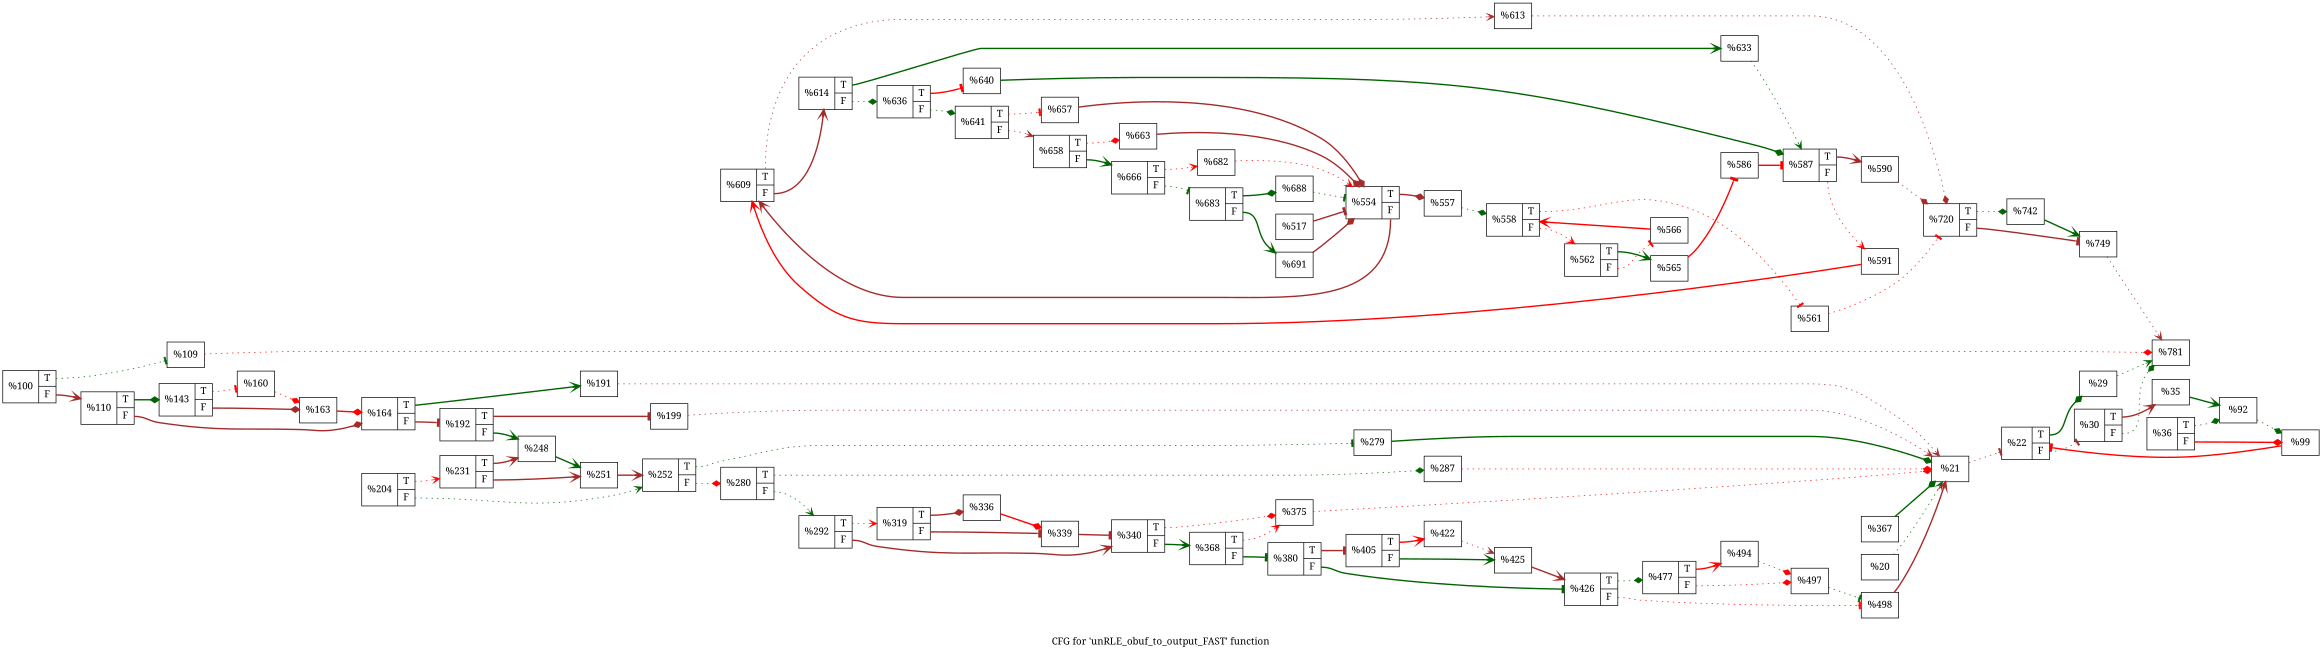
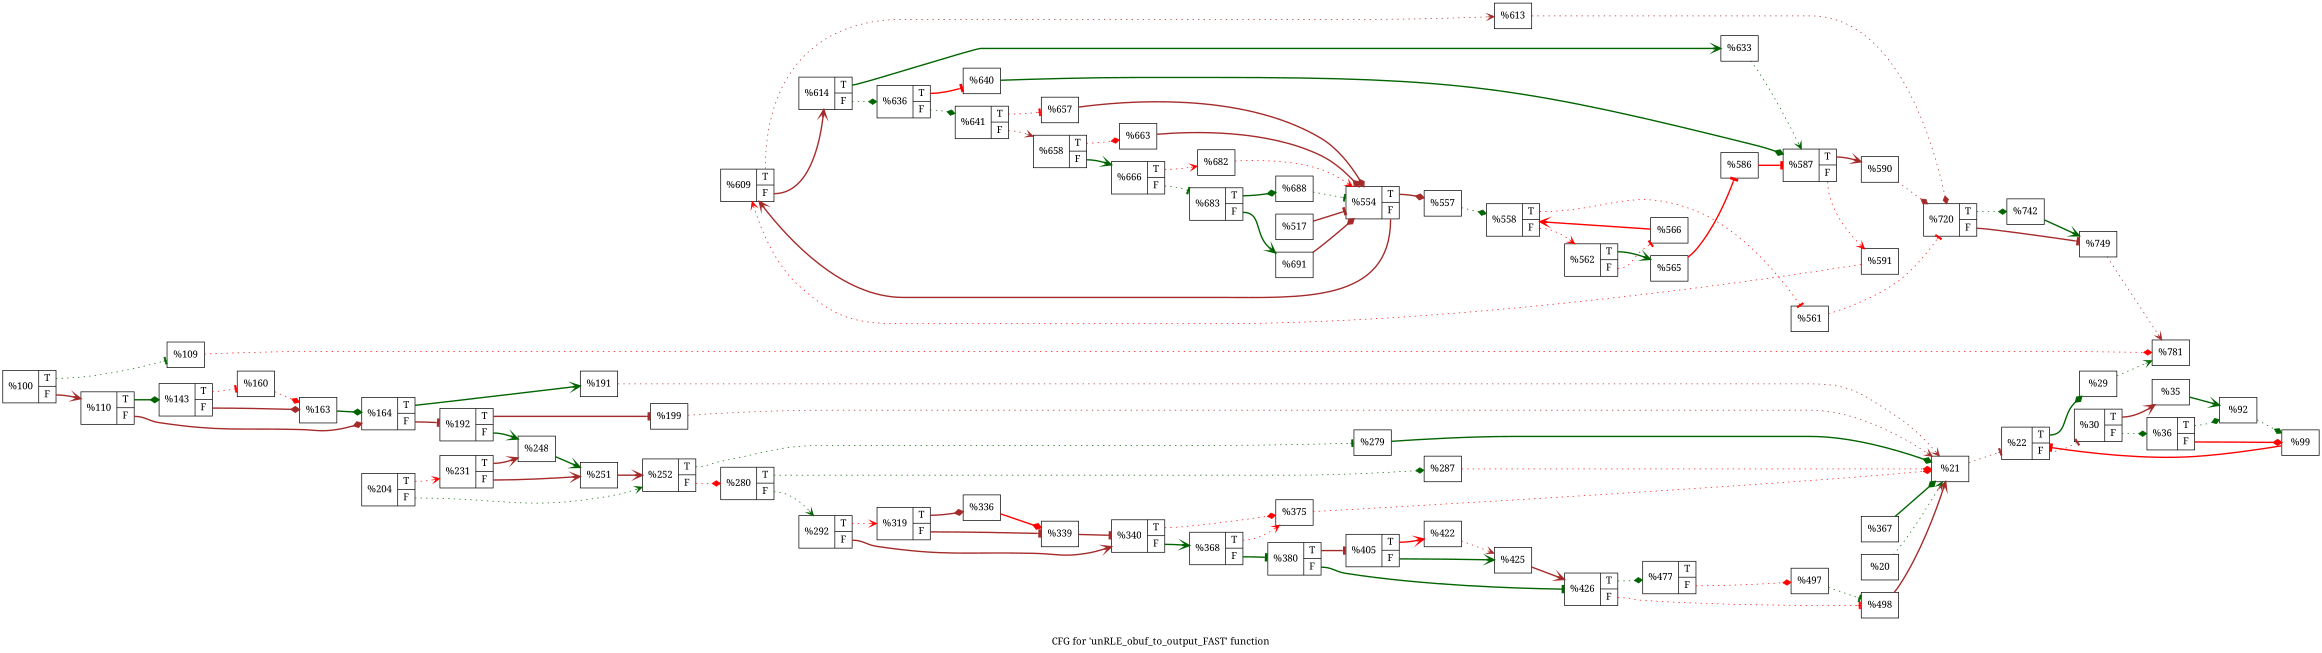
(1281, 322) -> (1281, 322)
(2139, 407) -> (2130, 434)
(345, 411) -> (345, 411)
(1740, 554) -> none
